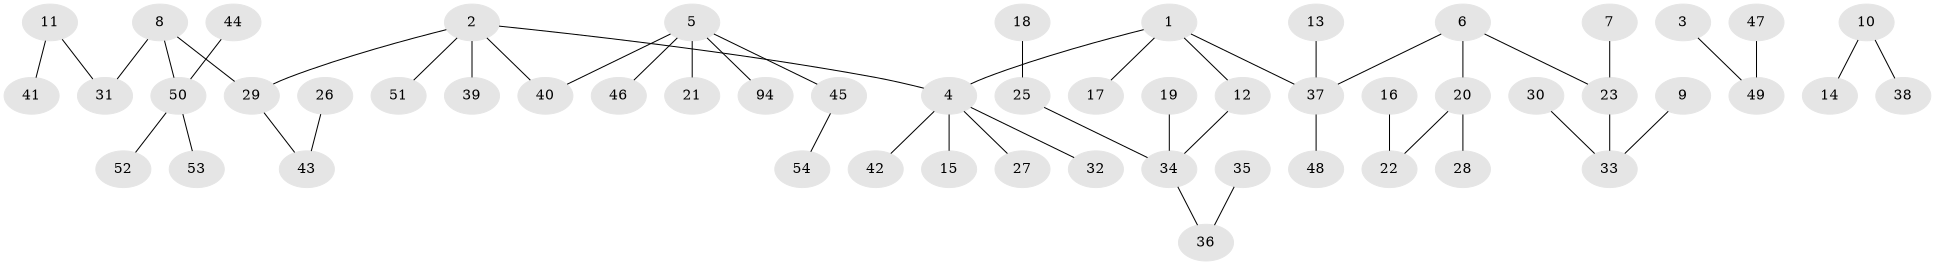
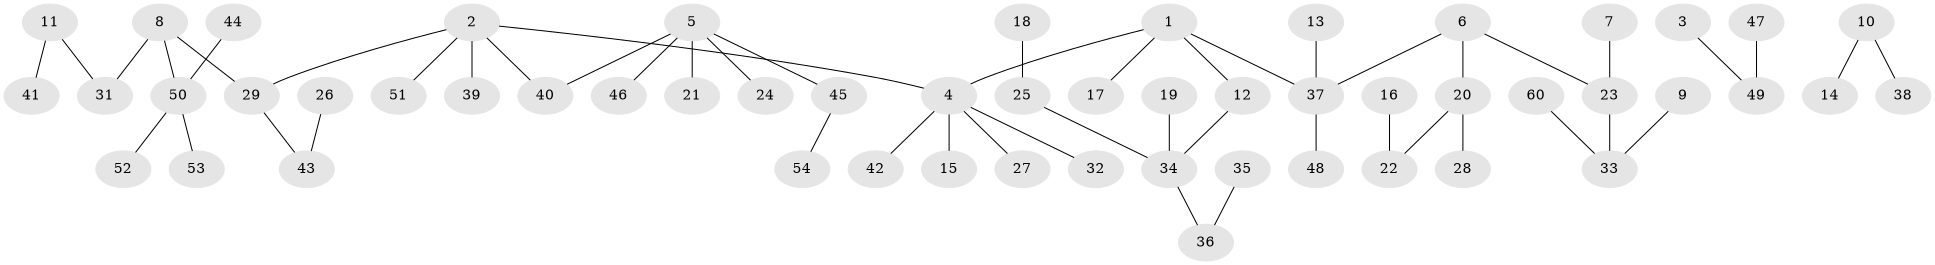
(766, 96) -> (766, 96)
(1536, 96) -> (1536, 96)
